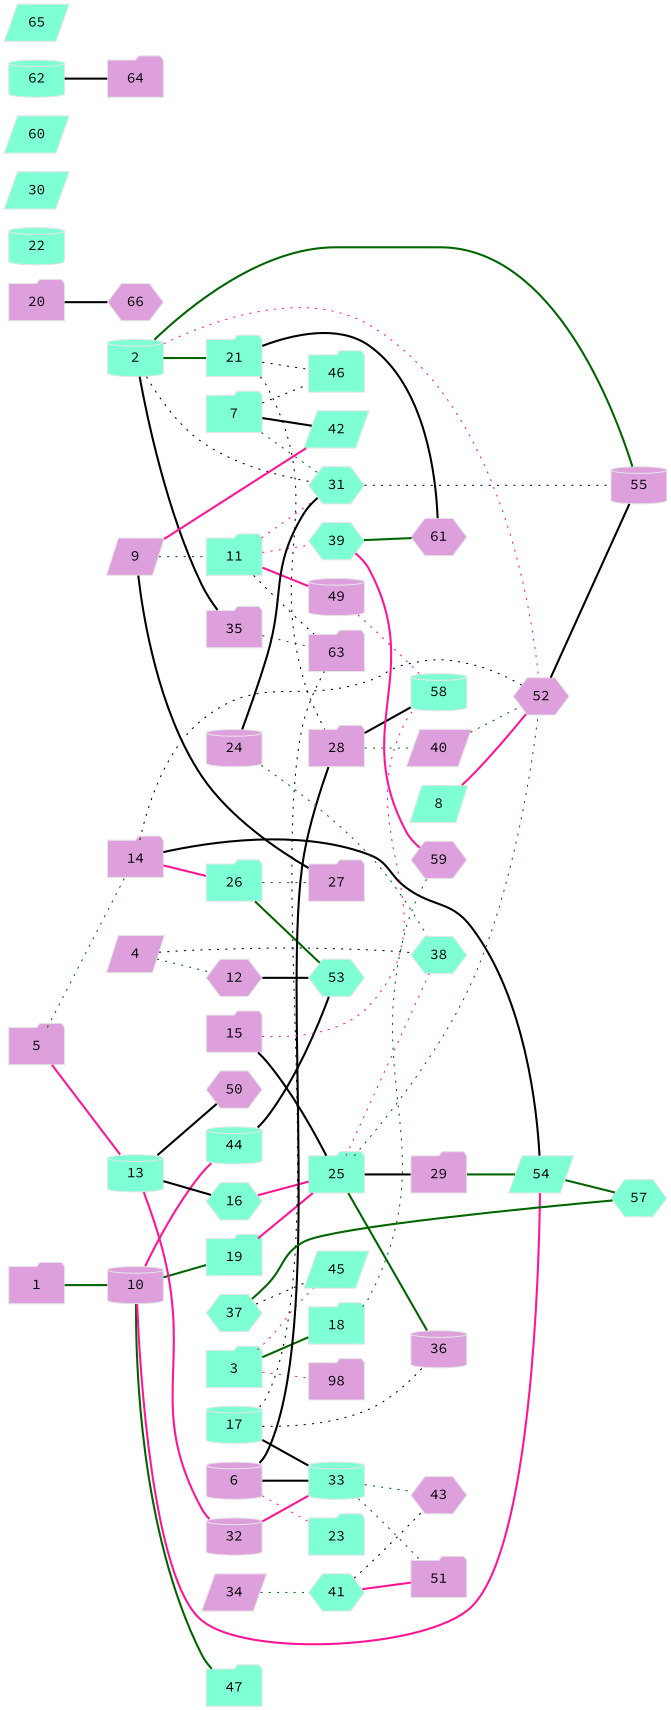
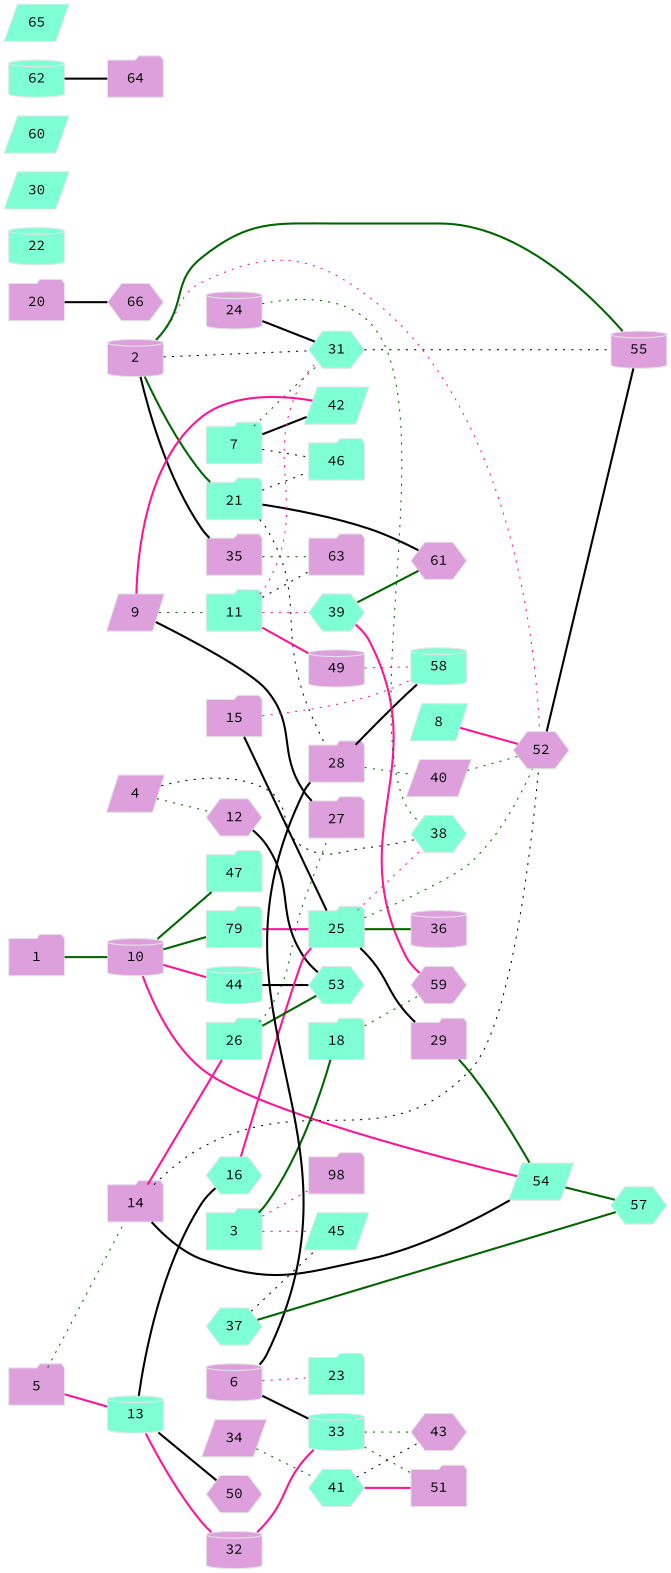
(135, 358) -> (135, 358)
(234, 1257) -> (234, 929)
(234, 1425) -> none
